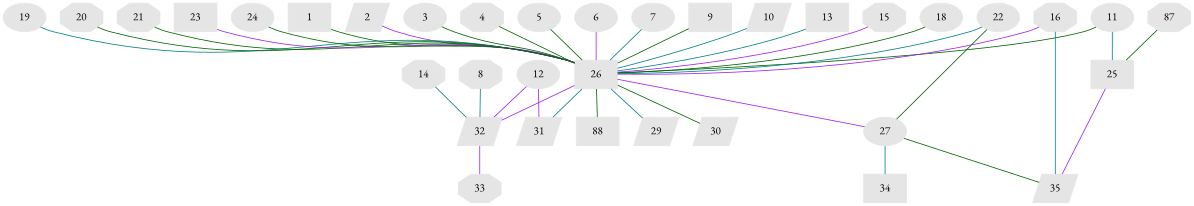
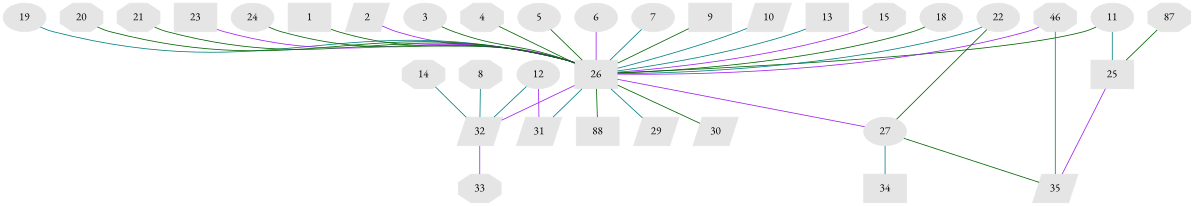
(1055, 17) -> (1055, 17)
(510, 102) -> (510, 102)
